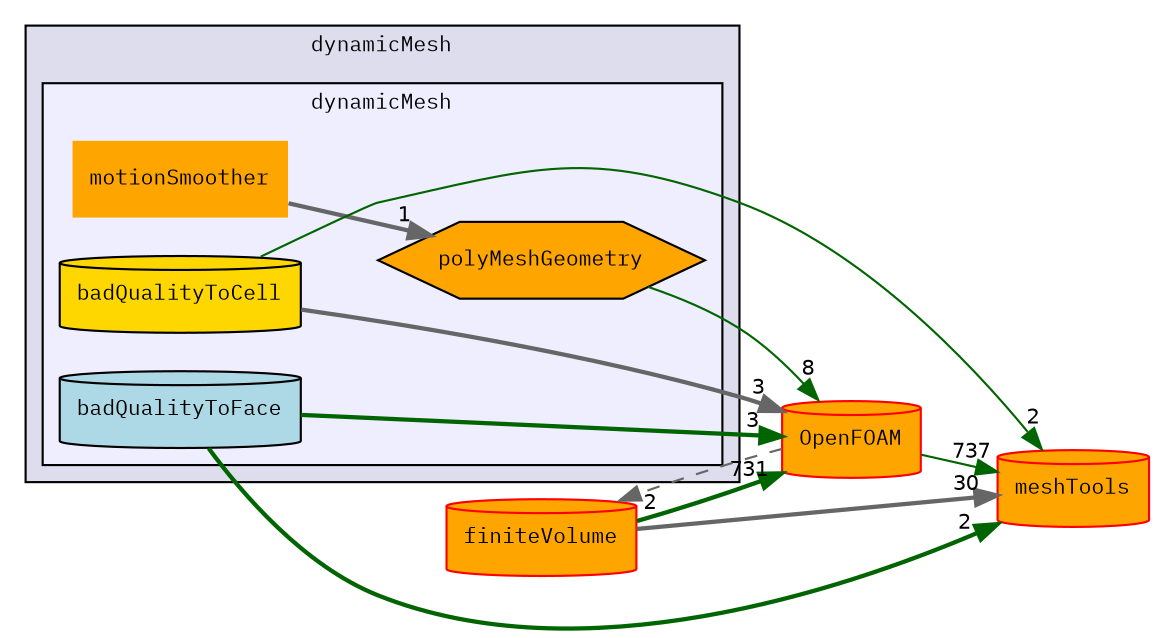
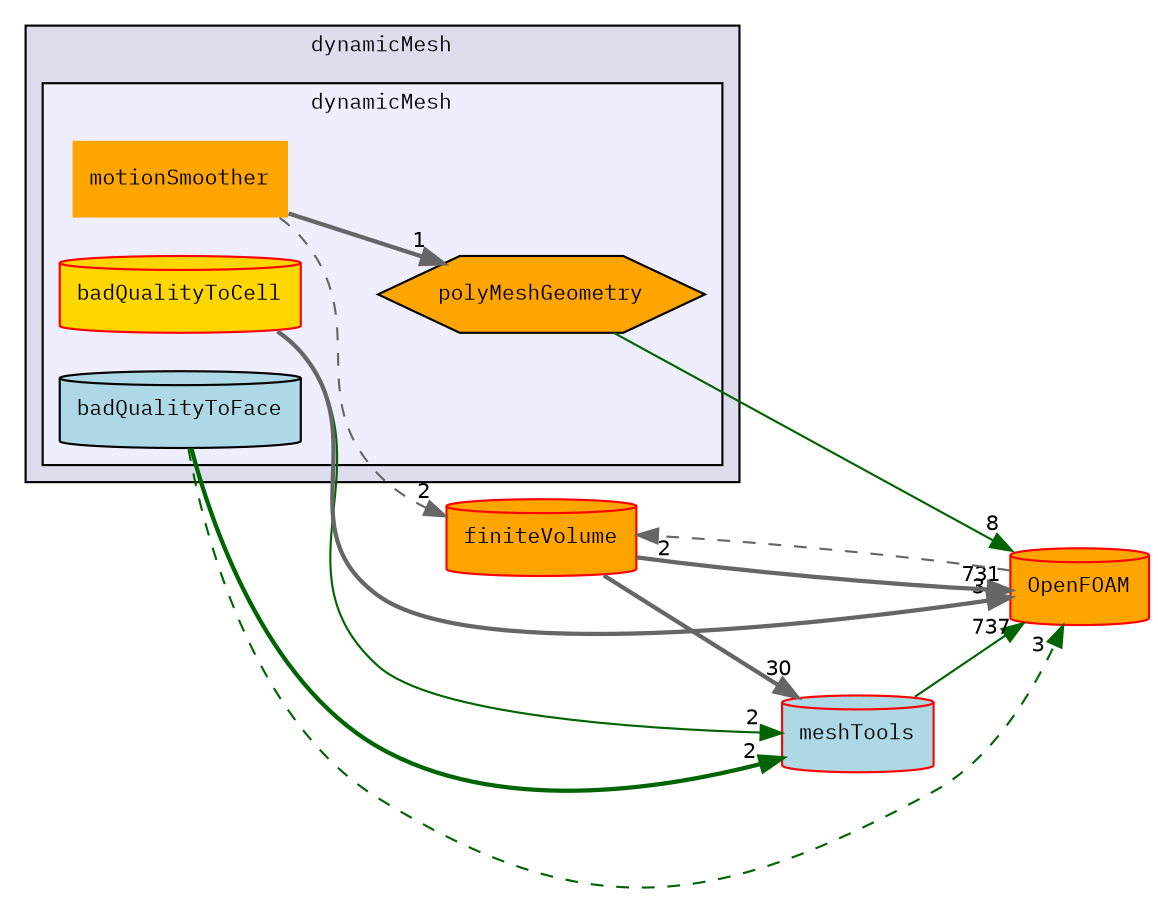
(180, 294) -> (180, 294)
none -> (339, 372)
(530, 425) -> (549, 874)
(949, 461) -> (960, 666)
(1073, 489) -> (858, 734)
(700, 502) -> (812, 577)
